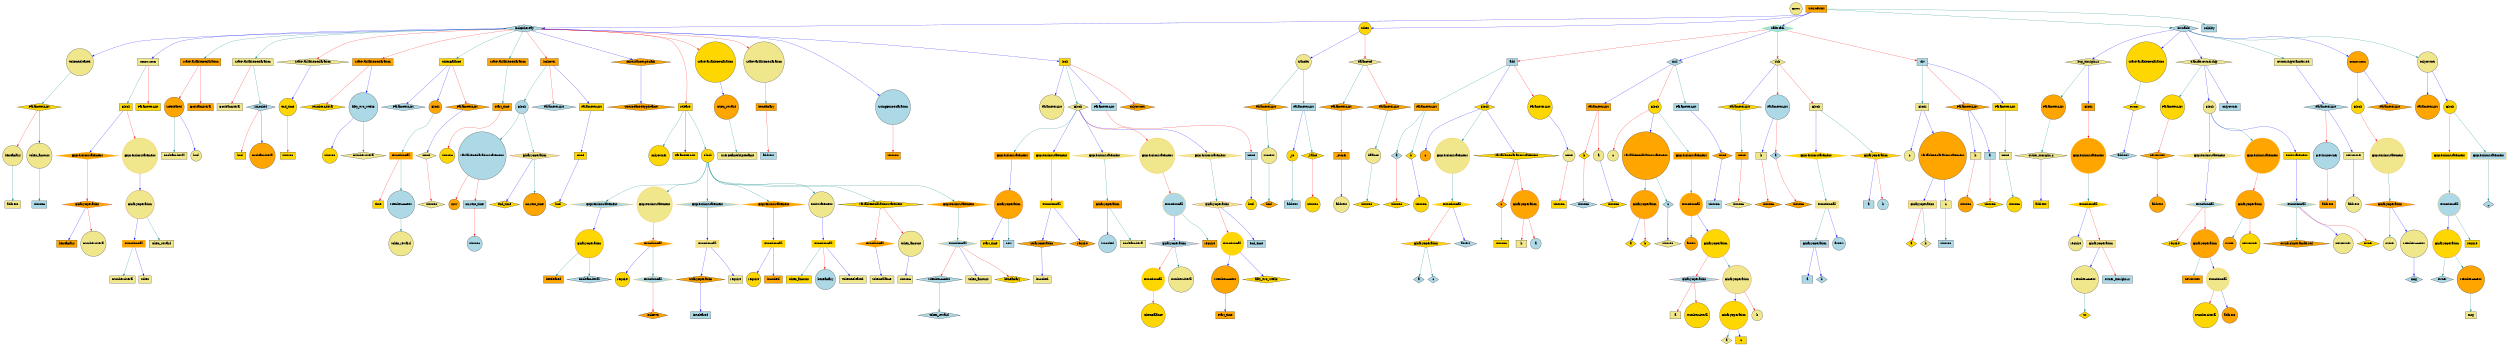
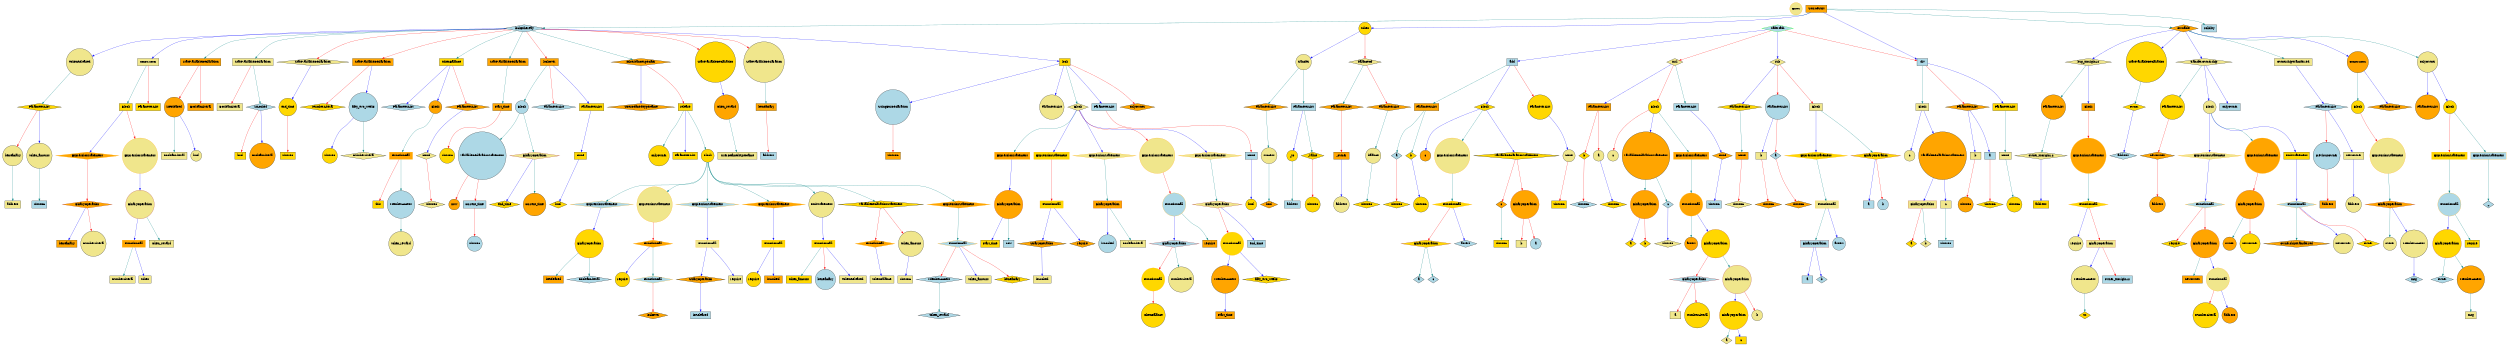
(1796, 9) -> (1796, 9)
(1797, 19) -> (1869, 35)
(1178, 23) -> (1178, 23)
(2184, 28) -> (2184, 28)
(761, 38) -> (986, 83)
(668, 40) -> (667, 81)
(1643, 44) -> (1643, 44)
(1778, 44) -> (1778, 44)
(581, 45) -> (581, 45)
(1726, 45) -> (1726, 45)
(1675, 62) -> (1675, 62)
(378, 204) -> (378, 204)
